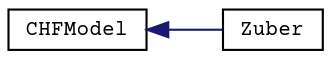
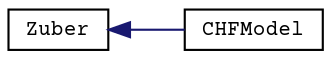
(196, 30) -> (157, 30)
